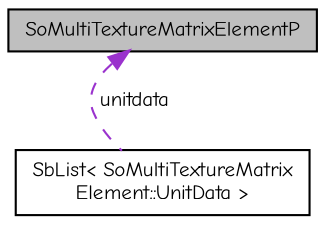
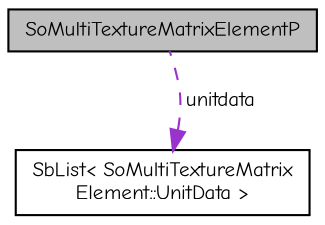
(92, 109) -> (180, 90)
